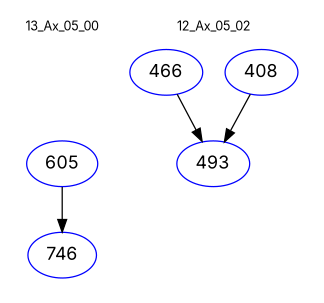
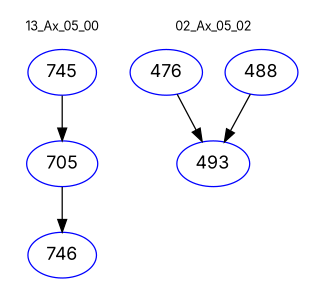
(214, 27) -> (214, 27)
none -> (62, 72)
(166, 72) -> (166, 72)
(262, 72) -> (262, 72)
(62, 164) -> (62, 164)
